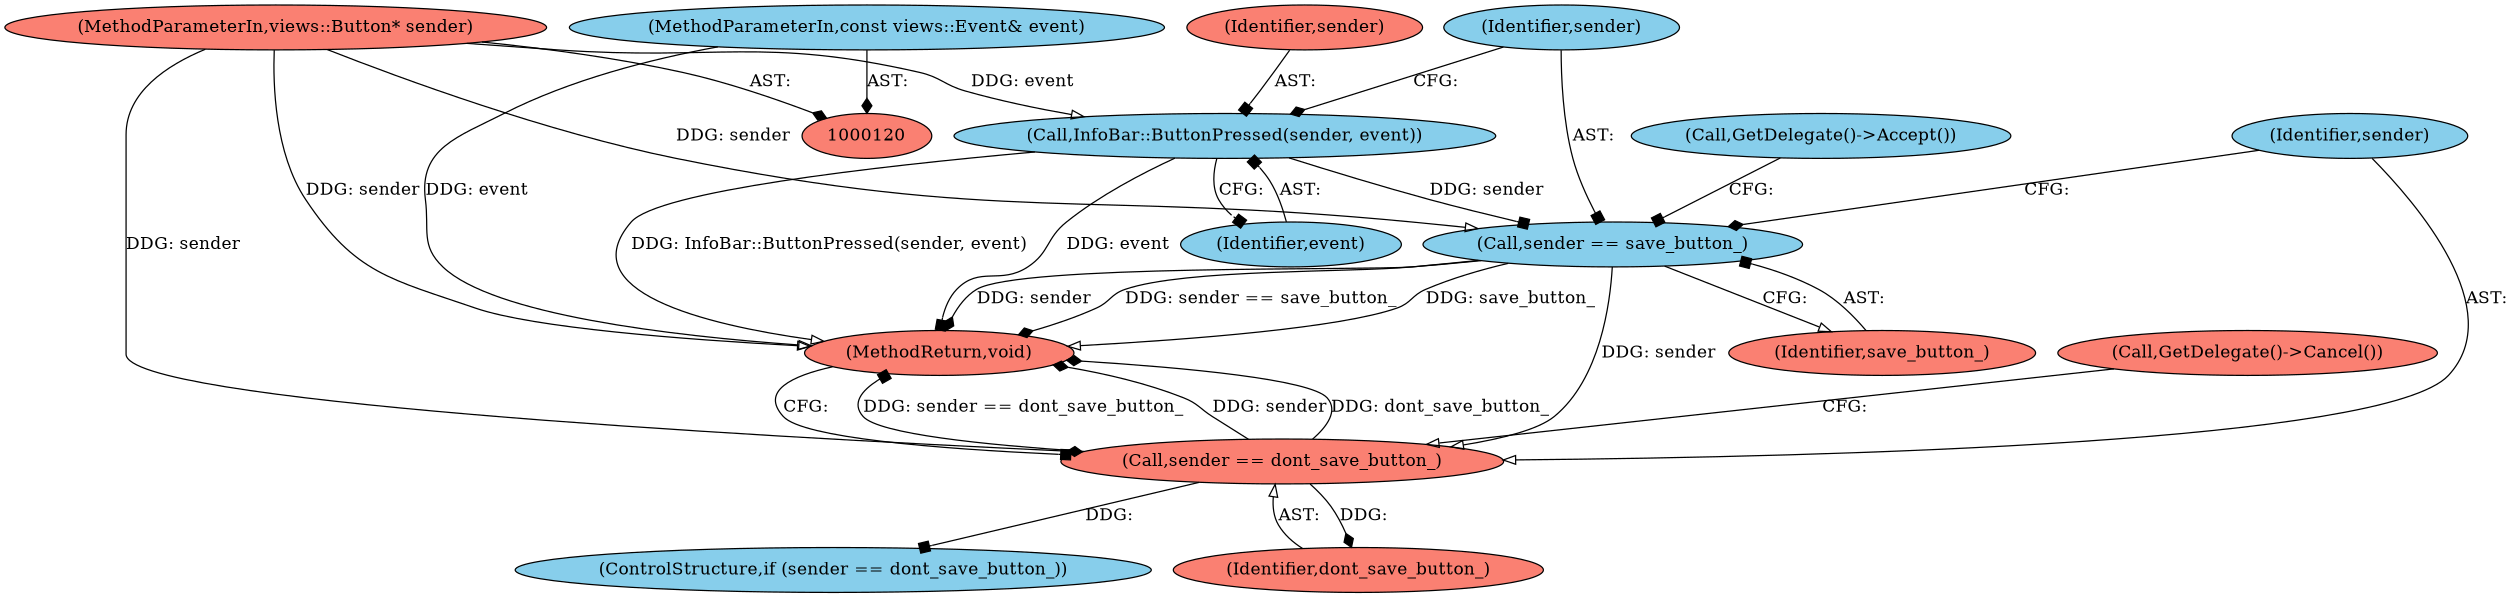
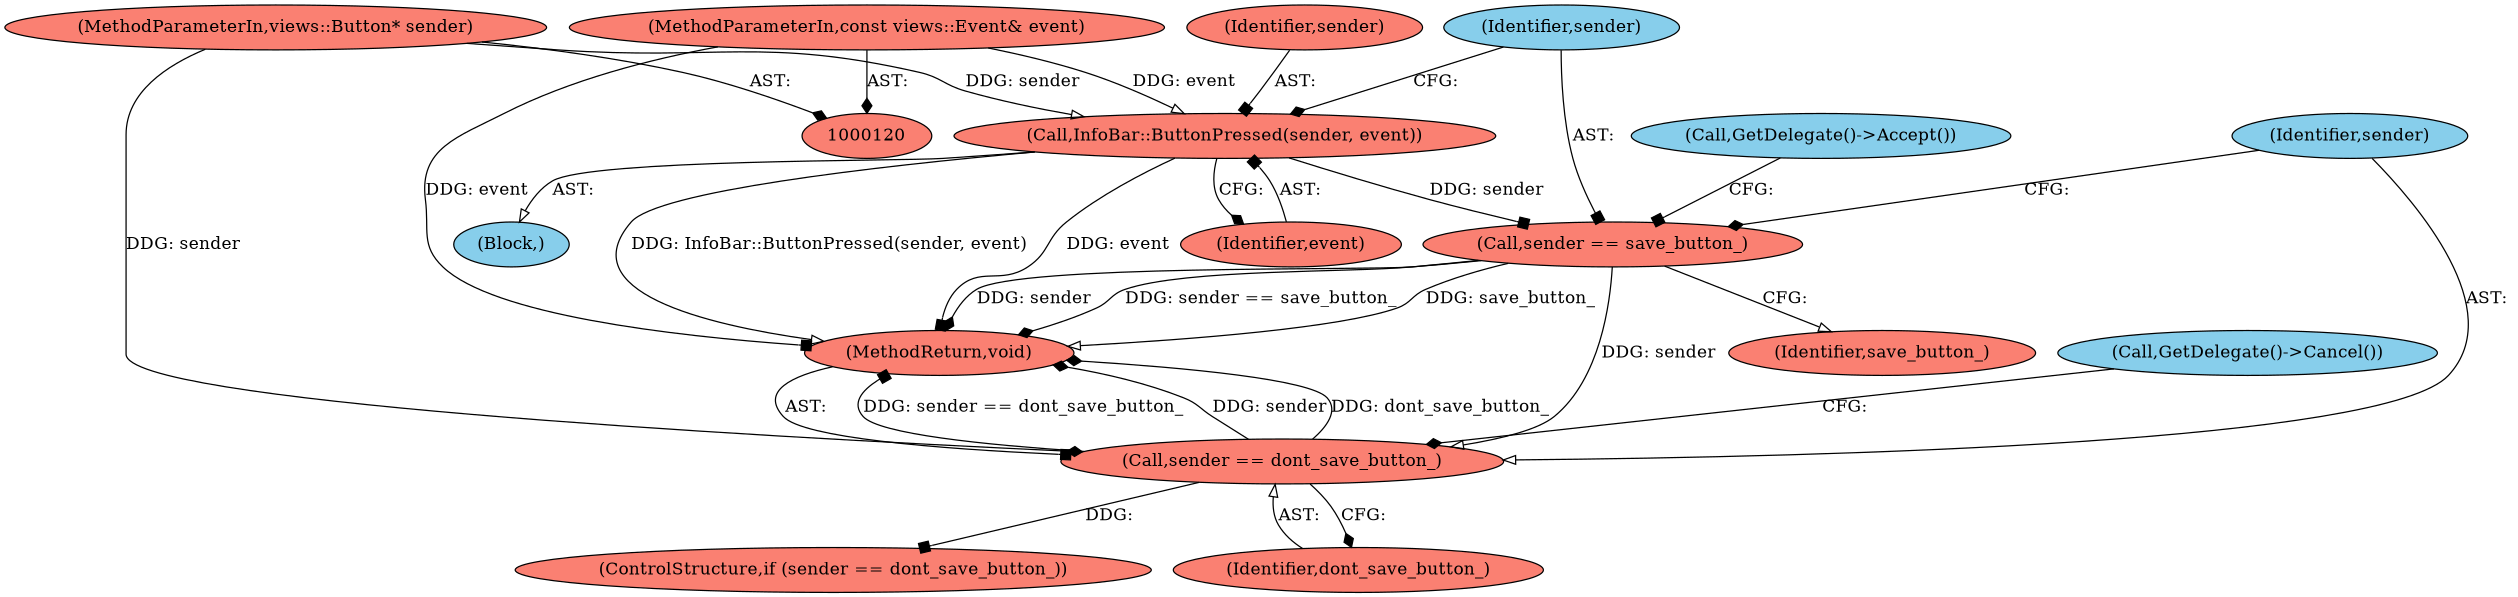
(867, 27) -> (867, 27)
none -> (1083, 72)
(1023, 82) -> (1023, 82)
(1225, 136) -> (1225, 136)
(1215, 190) -> (1215, 190)
(887, 192) -> none
(428, 244) -> (428, 244)
none -> (511, 244)
(1291, 244) -> (1291, 244)
(1613, 244) -> (1613, 244)
(1815, 288) -> none
(458, 302) -> none
(2248, 353) -> (2248, 353)
(1777, 406) -> (1777, 406)
(809, 407) -> (809, 407)
(1366, 516) -> (1366, 516)
(833, 570) -> (833, 570)
